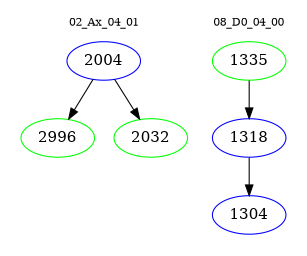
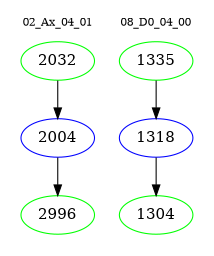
(124, 95) -> (58, 94)
(249, 215) -> (156, 215)
